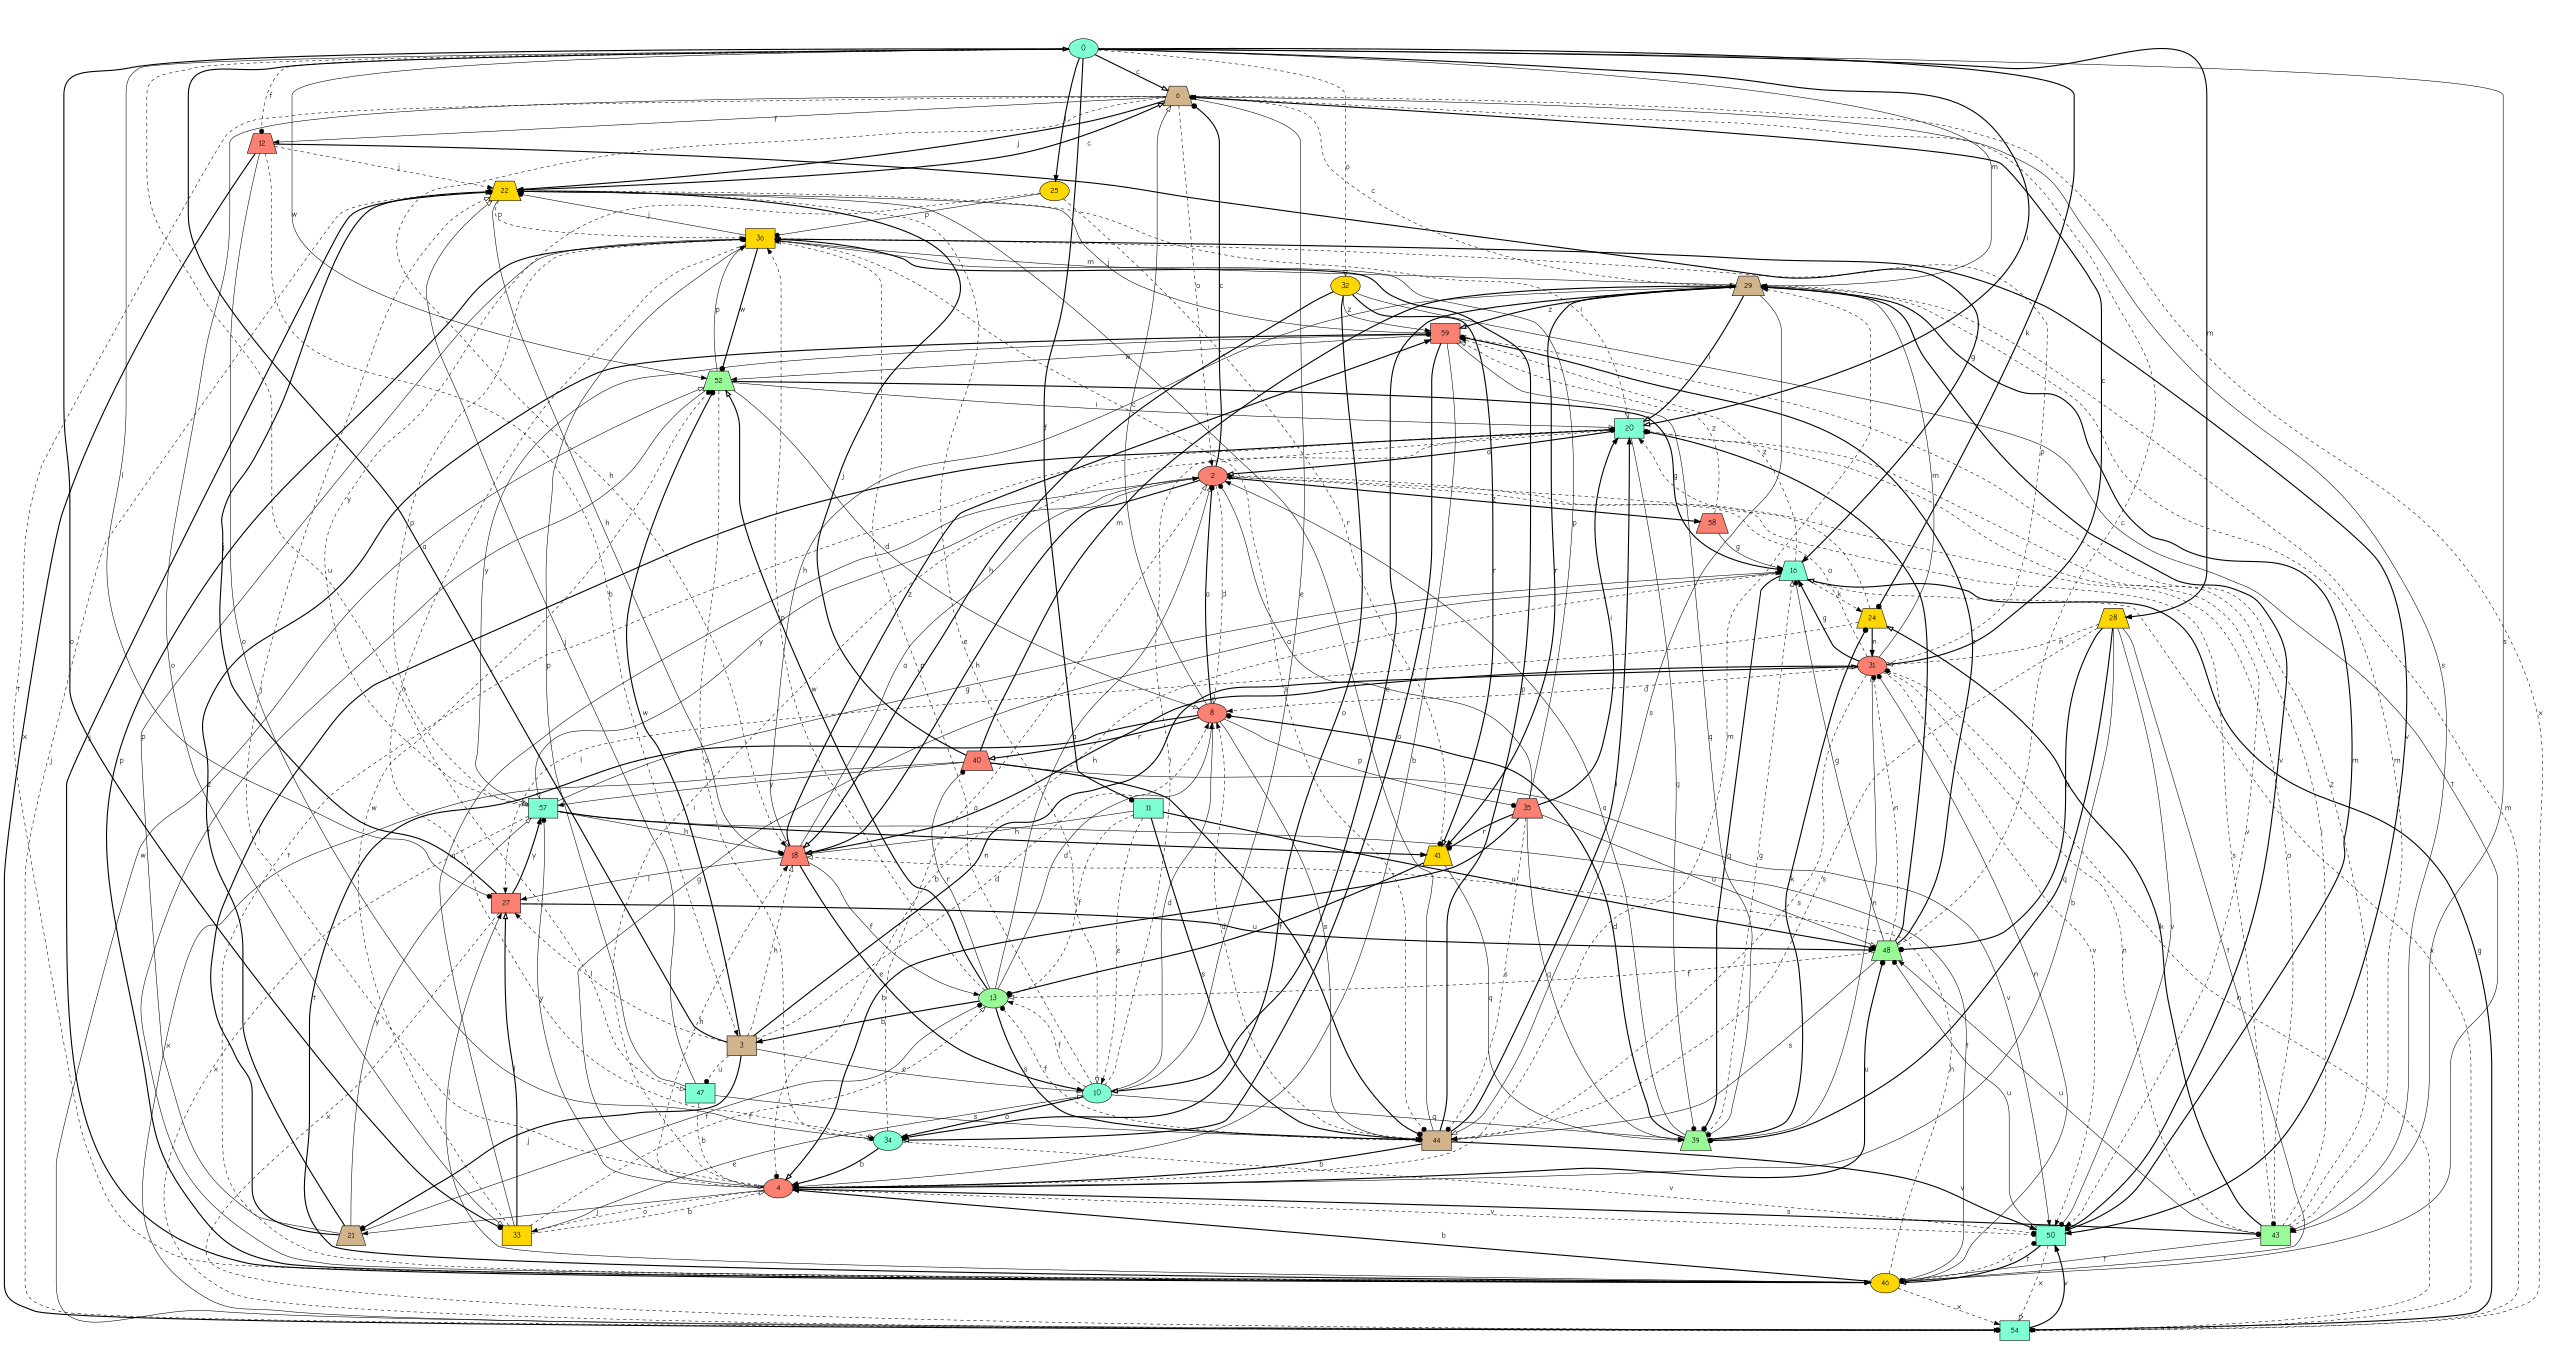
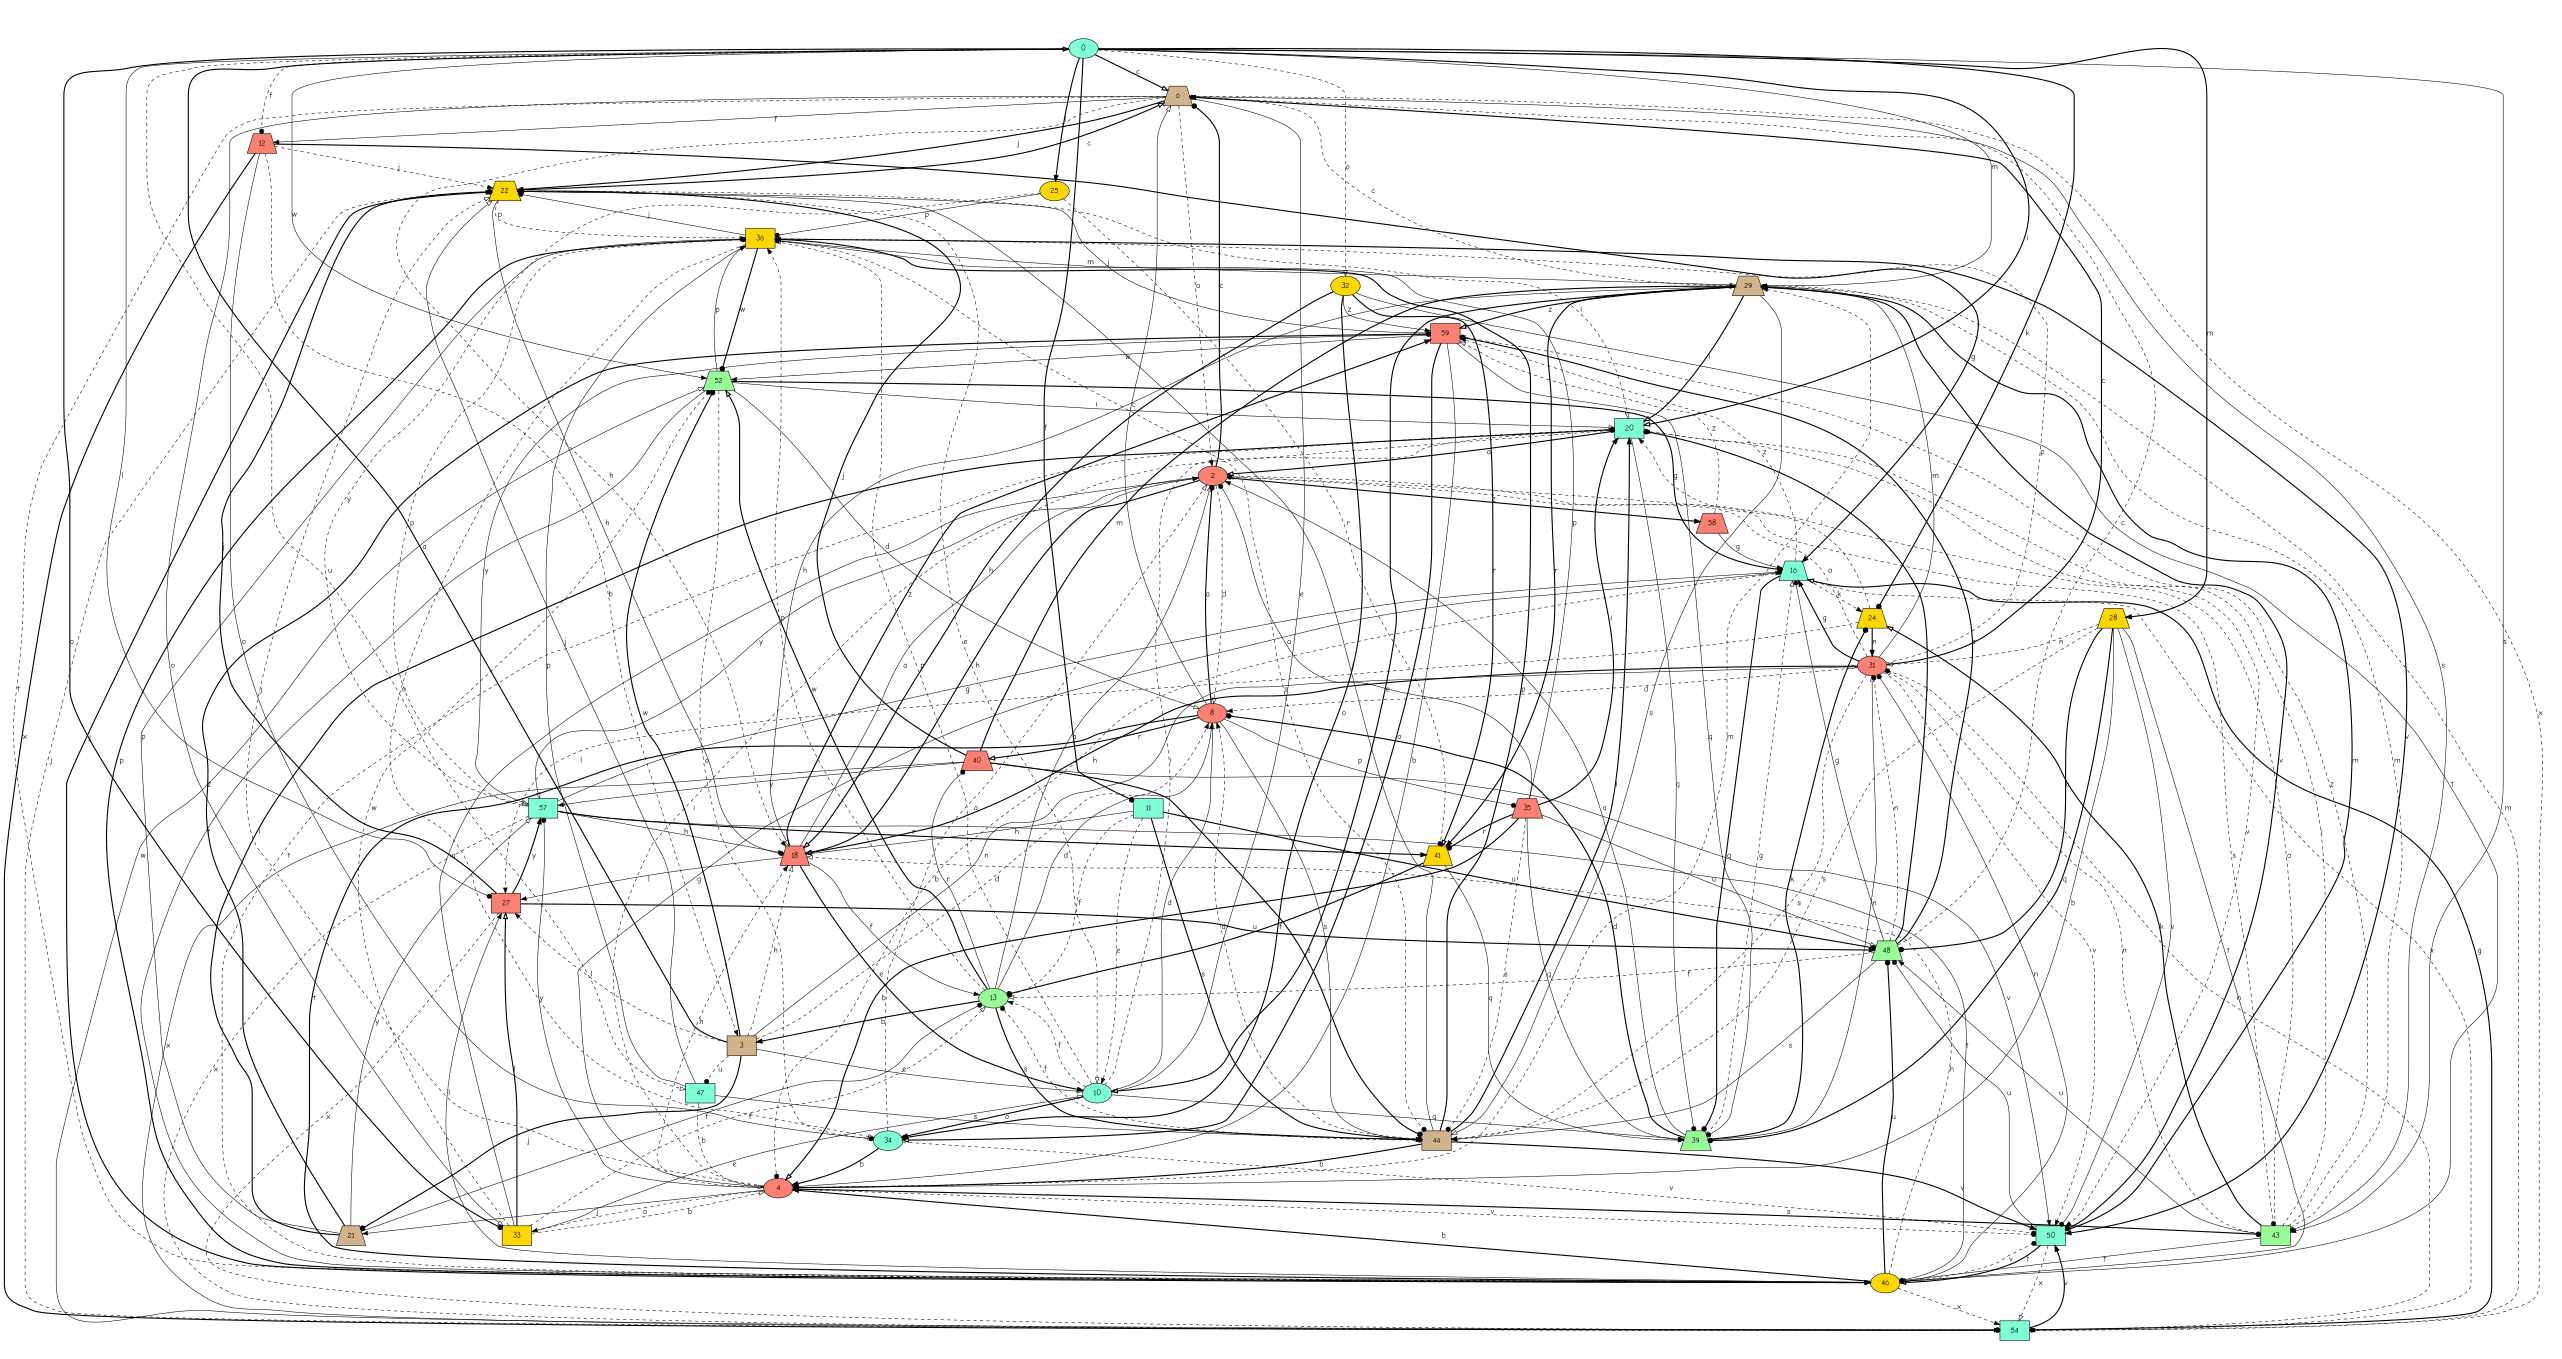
(1236, 688) -> (1236, 688)
(1457, 1175) -> (1891, 1119)
